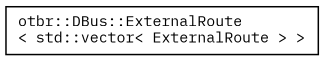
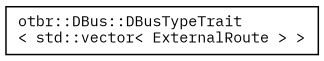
(162, 31) -> (162, 31)
